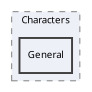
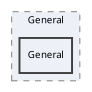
(46, 21) -> (46, 21)
